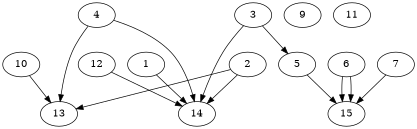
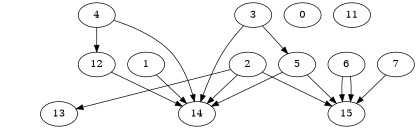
(303, 15) -> (303, 15)
(70, 58) -> (97, 36)
(21, 64) -> none
none -> (250, 88)
none -> (294, 88)
